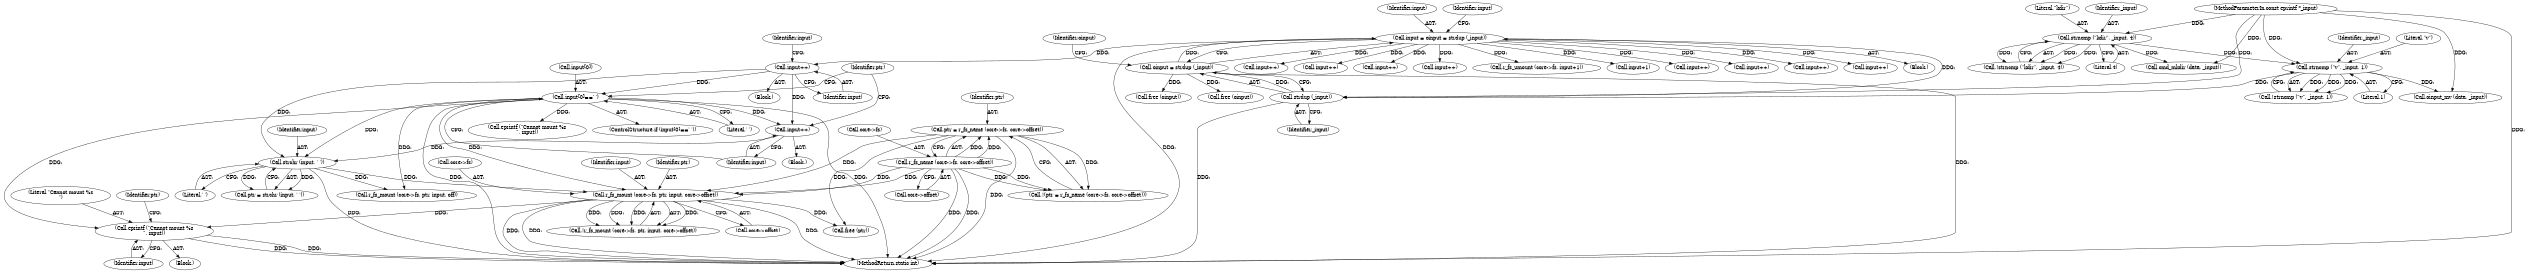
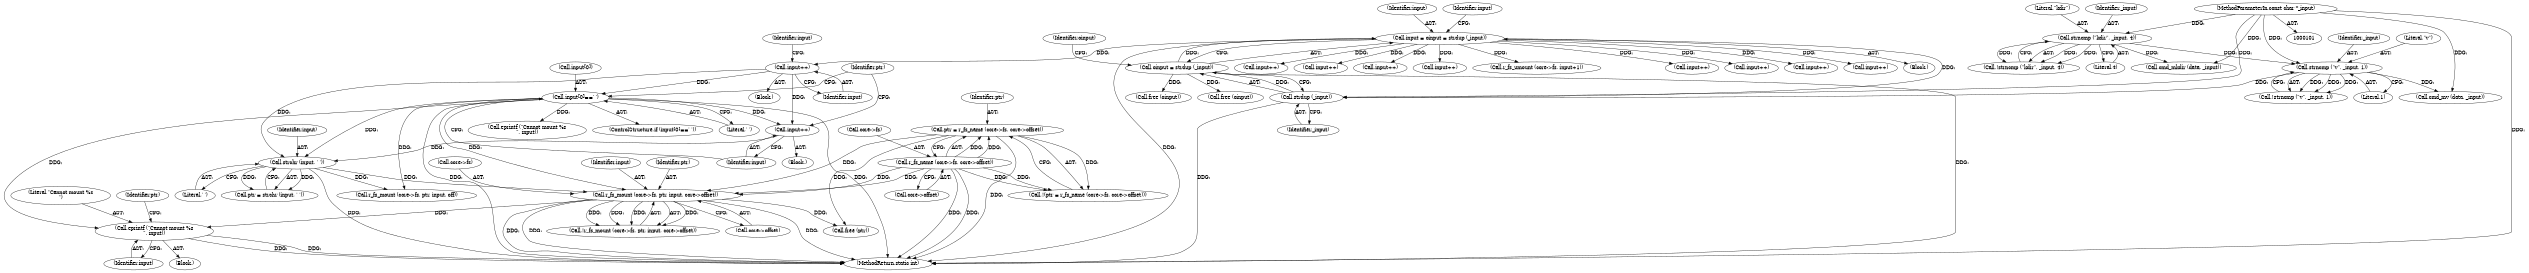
(2266, 9) -> (2266, 9)
none -> (2304, 38)
(1633, 68) -> none
(2450, 98) -> (2450, 98)
